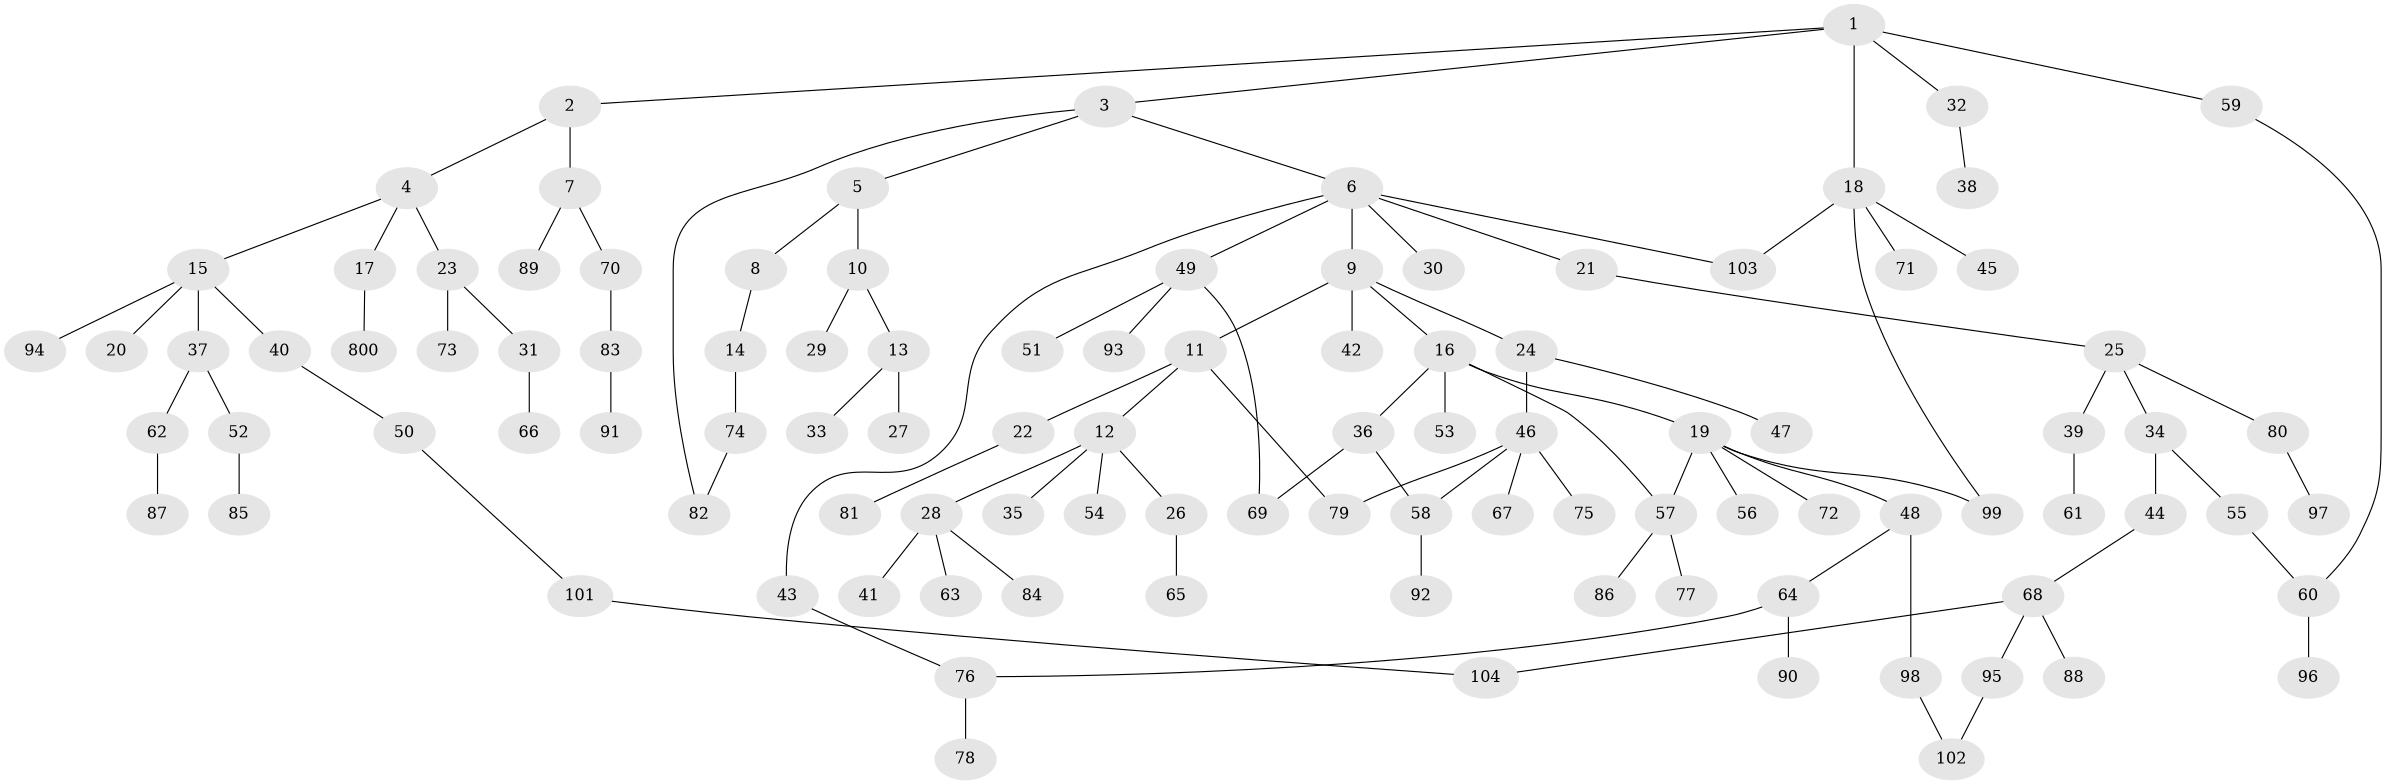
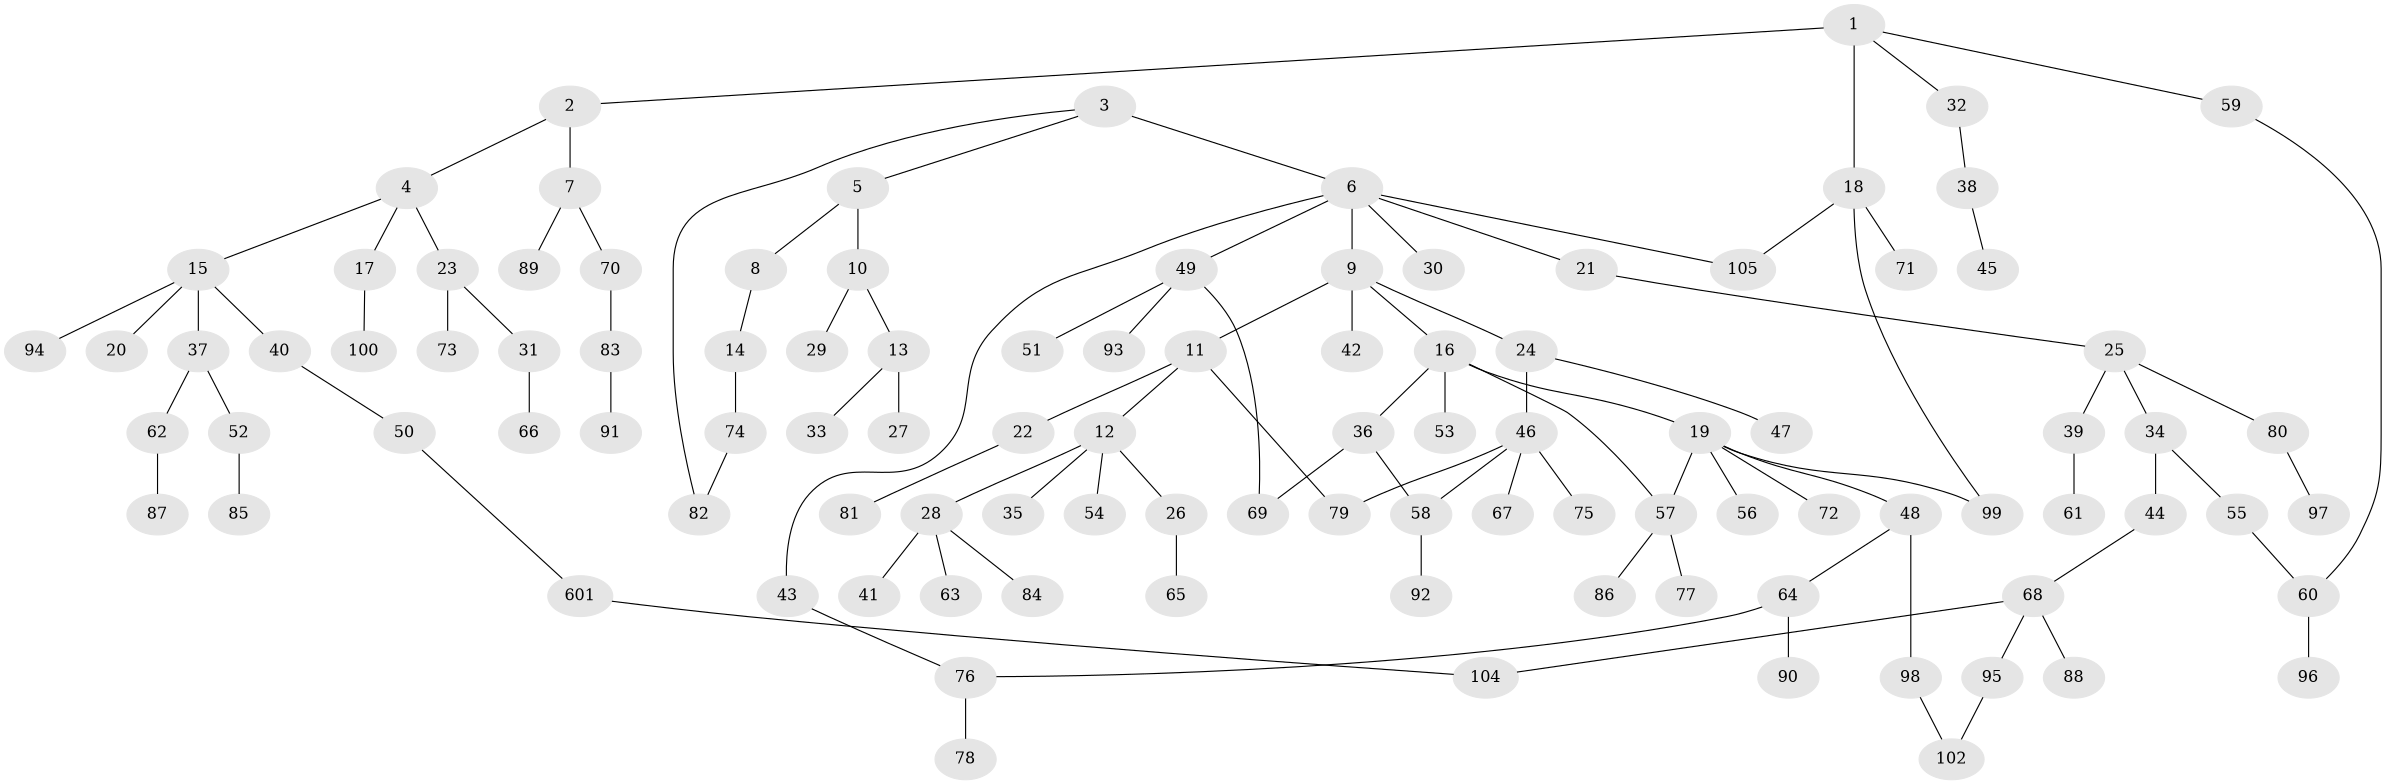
(1480, 66) -> none
(1921, 229) -> (1978, 229)
(1743, 270) -> (1743, 270)
(364, 351) -> (364, 351)
(580, 596) -> (580, 596)
